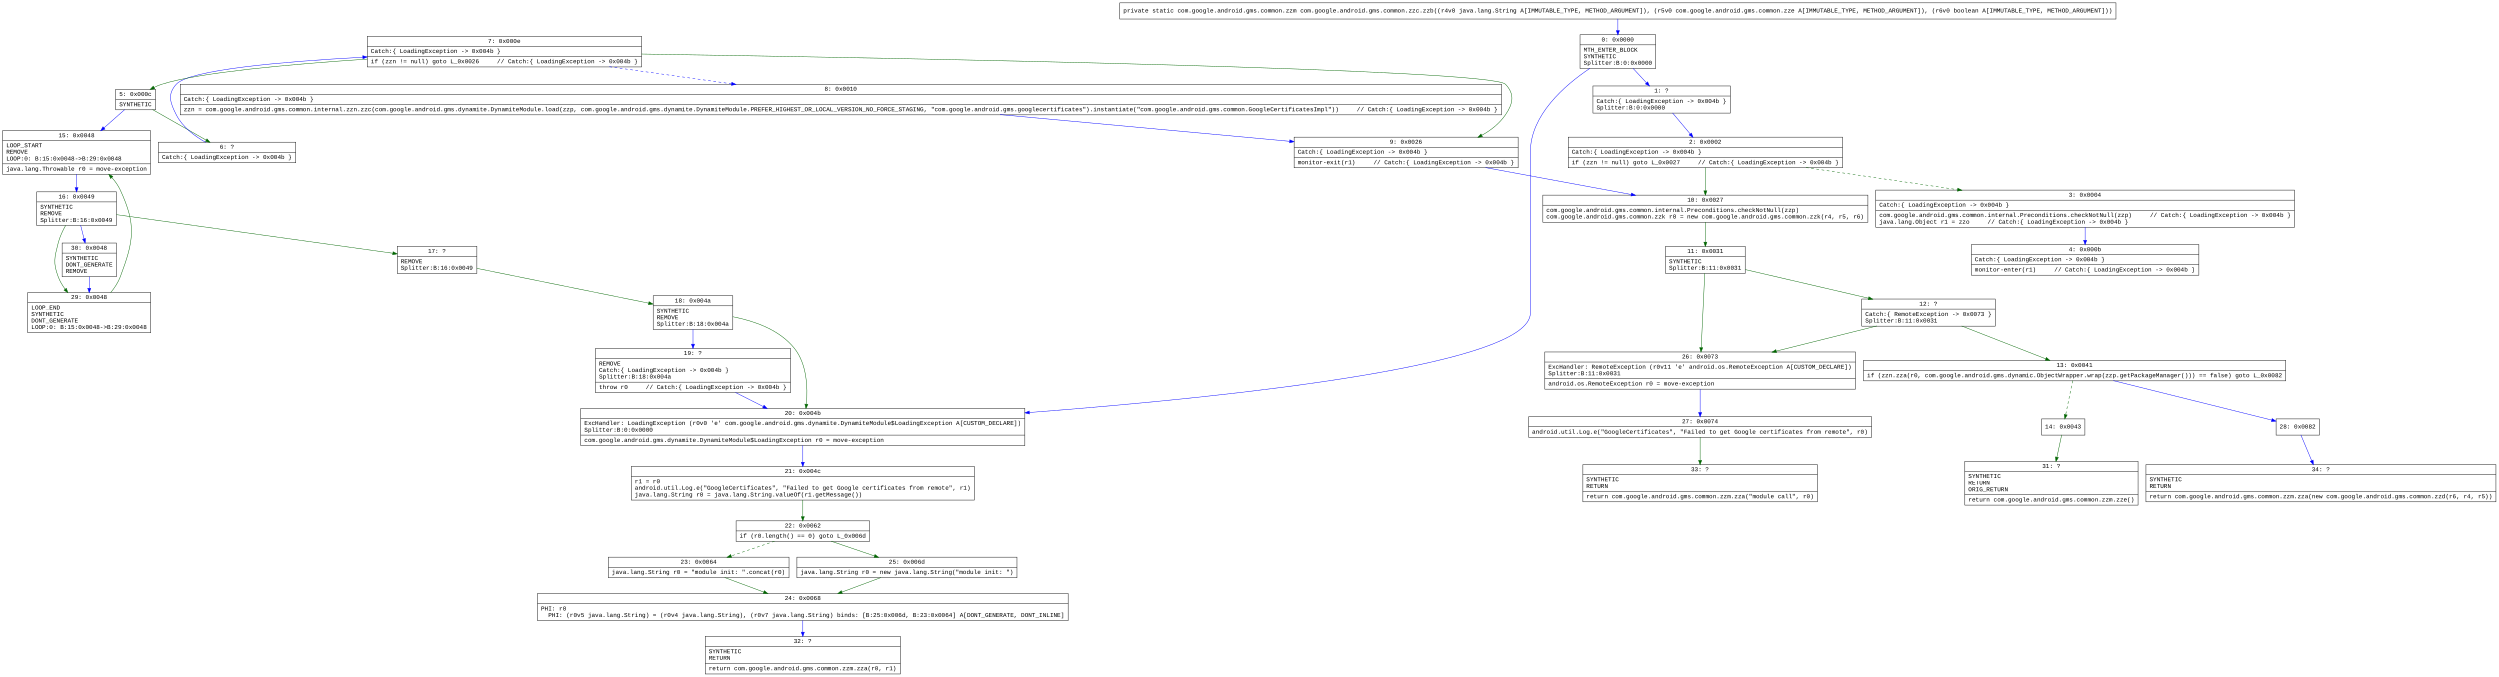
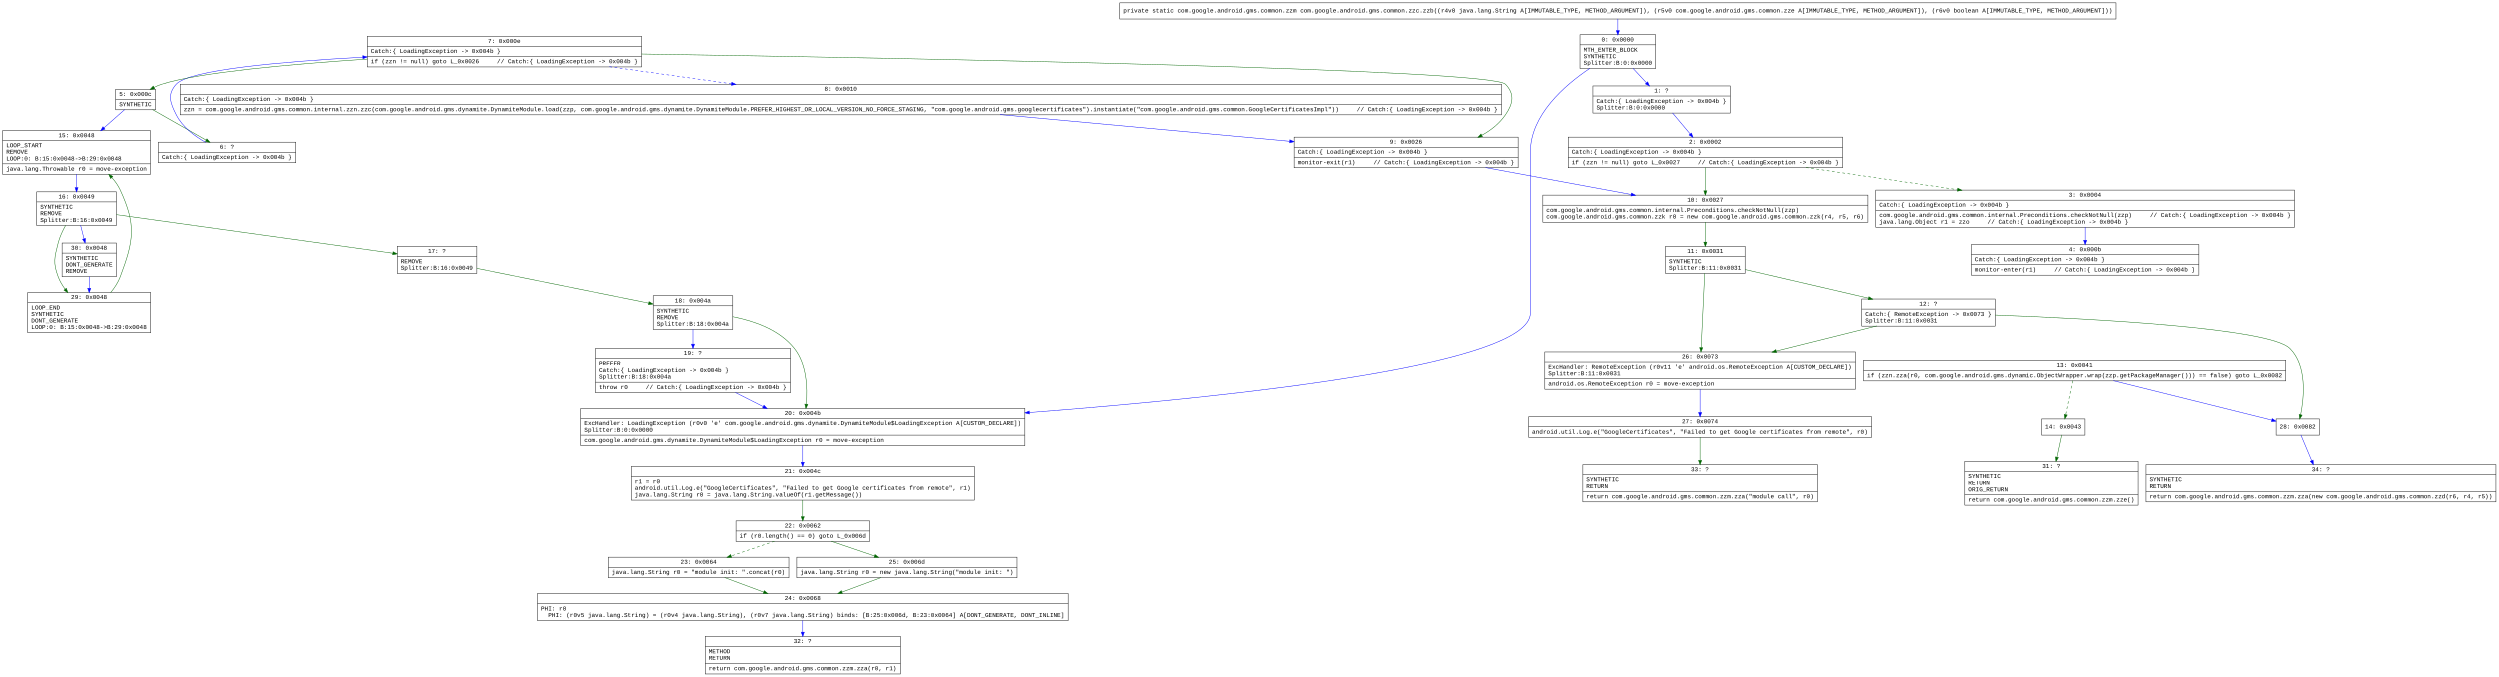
(2004, 342) -> (2179, 326)
(610, 364) -> (610, 364)
(725, 651) -> (720, 651)
